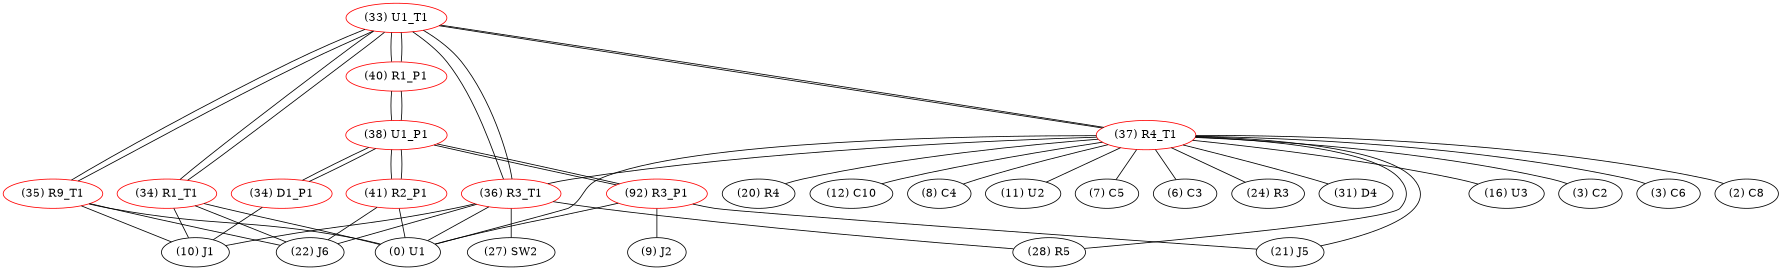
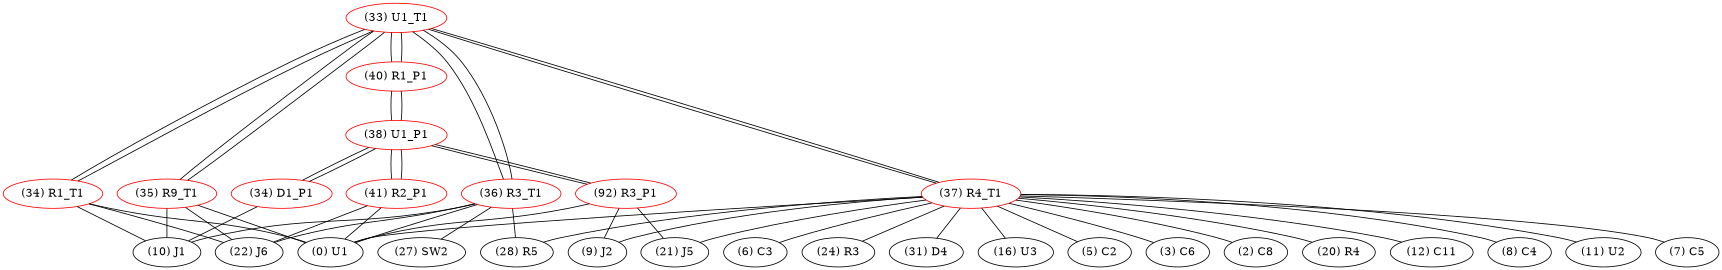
(821, 152) -> (762, 213)
(851, 194) -> (1432, 252)
(1590, 194) -> (1100, 252)
